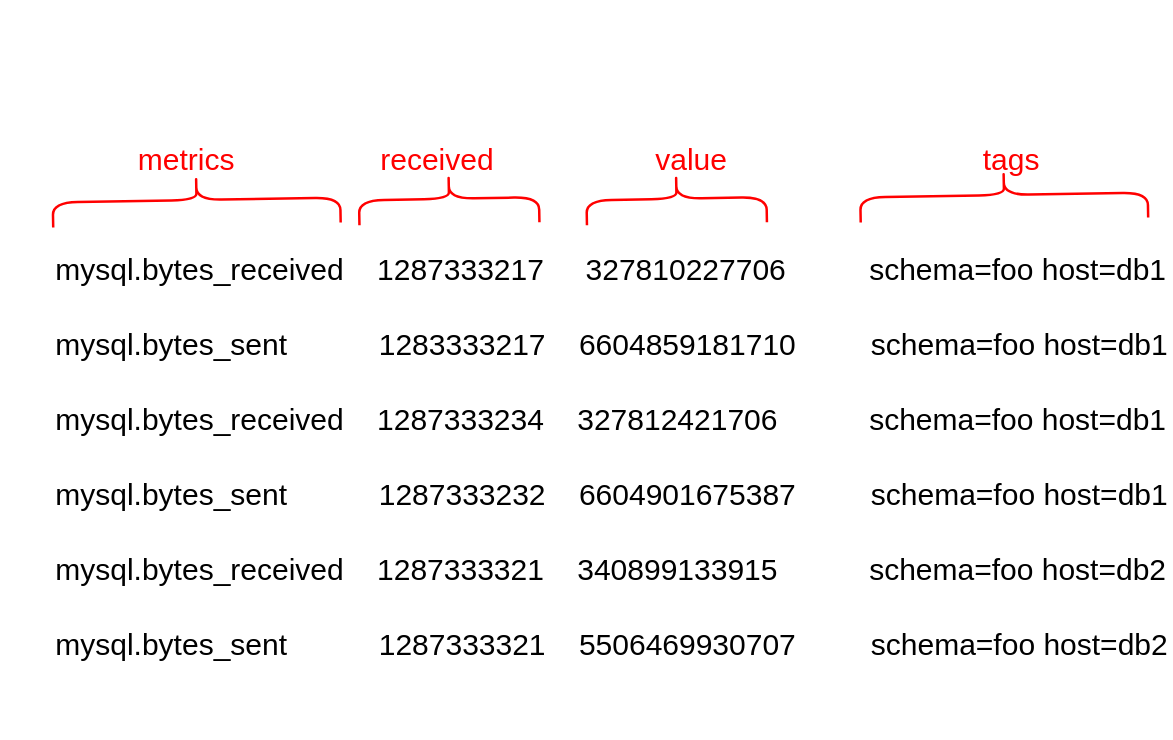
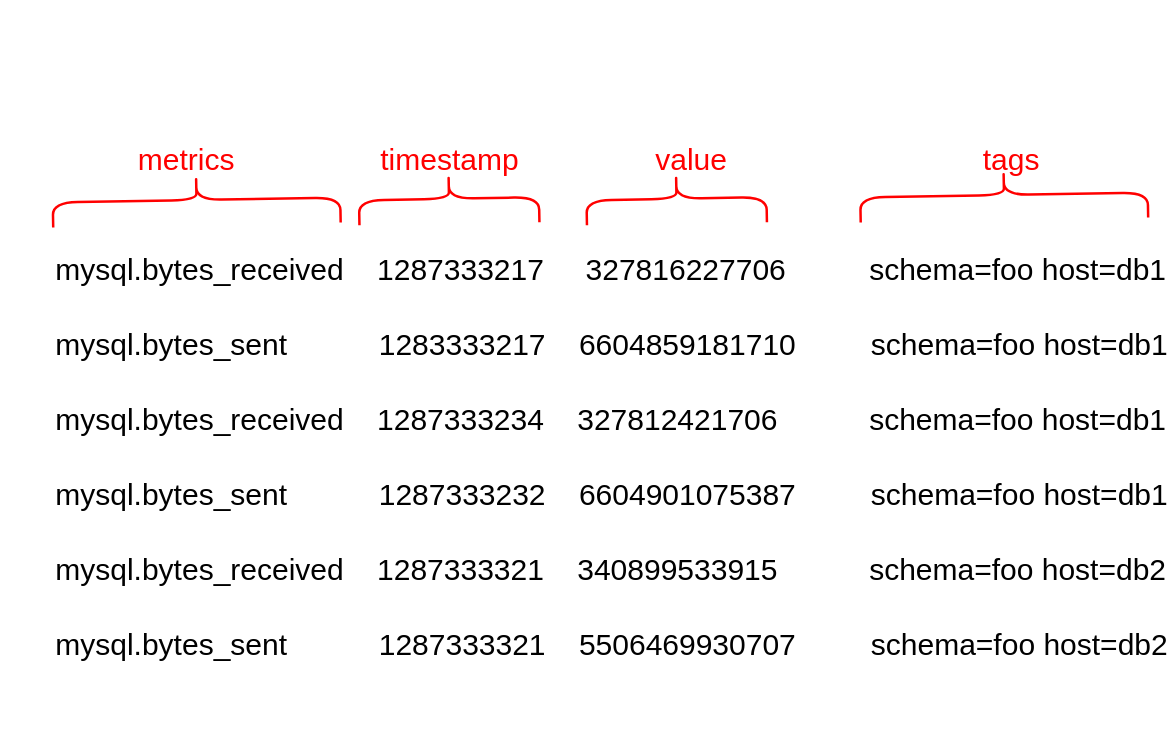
(445, 162) -> (453, 162)
(678, 272) -> (678, 272)
(690, 497) -> (690, 497)
(678, 572) -> (678, 572)
